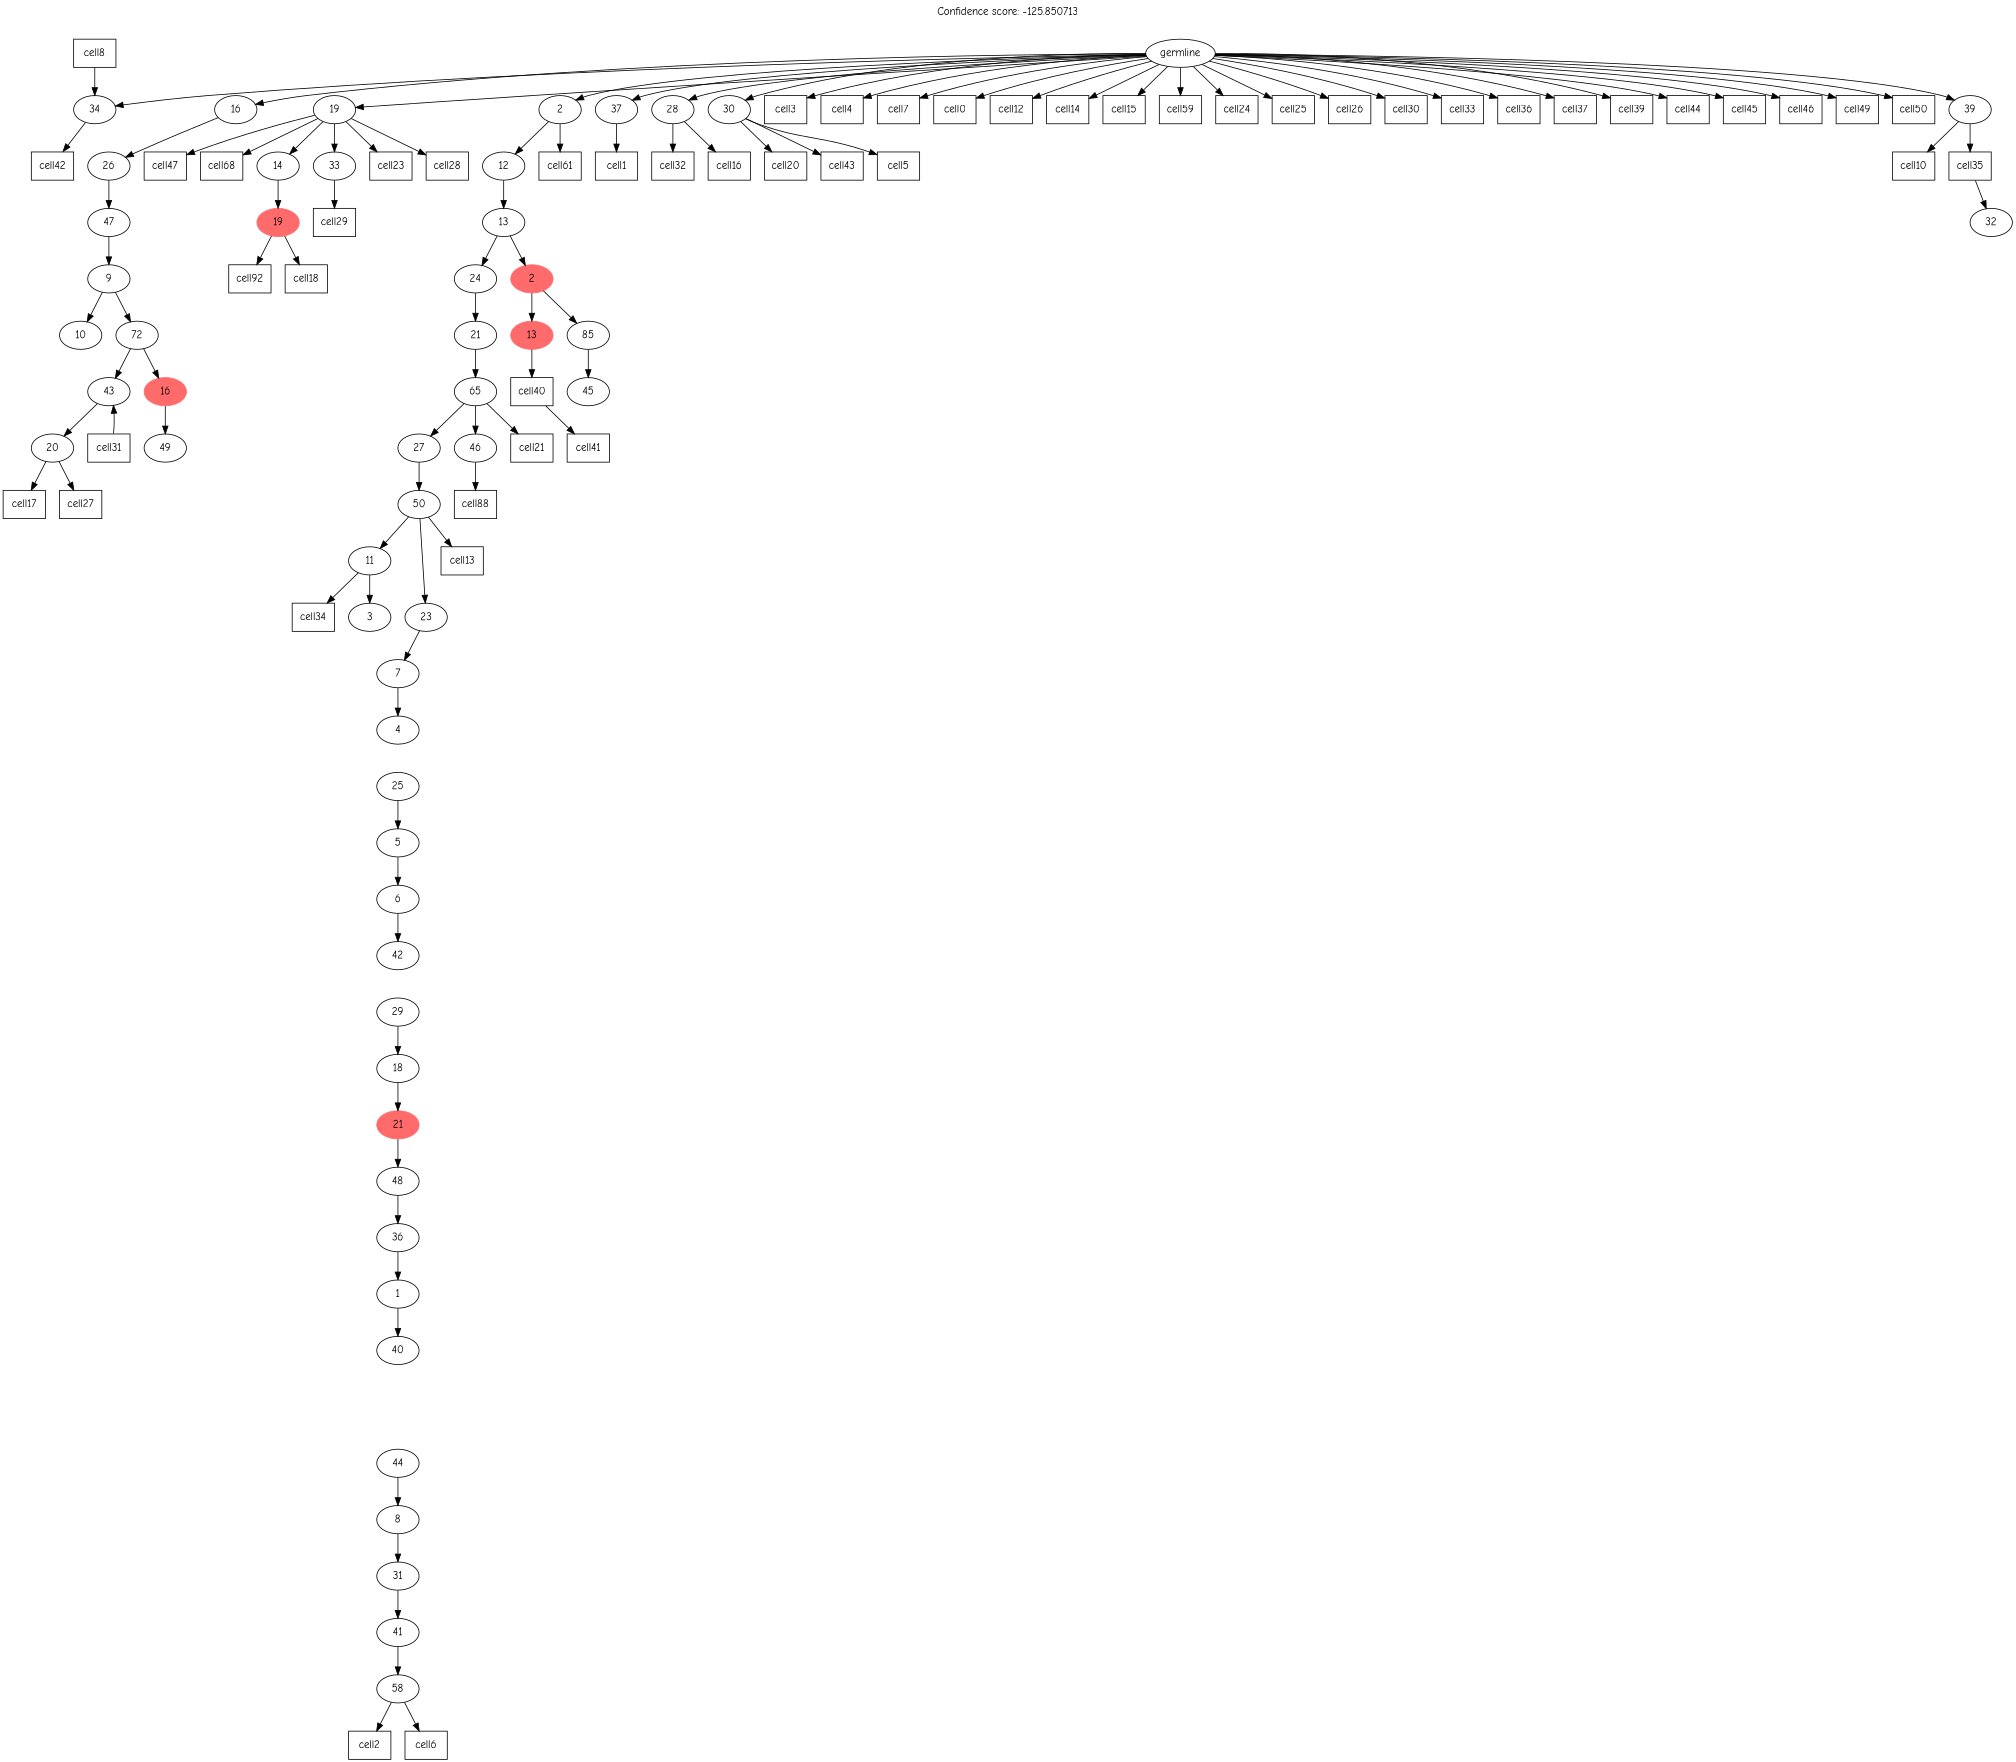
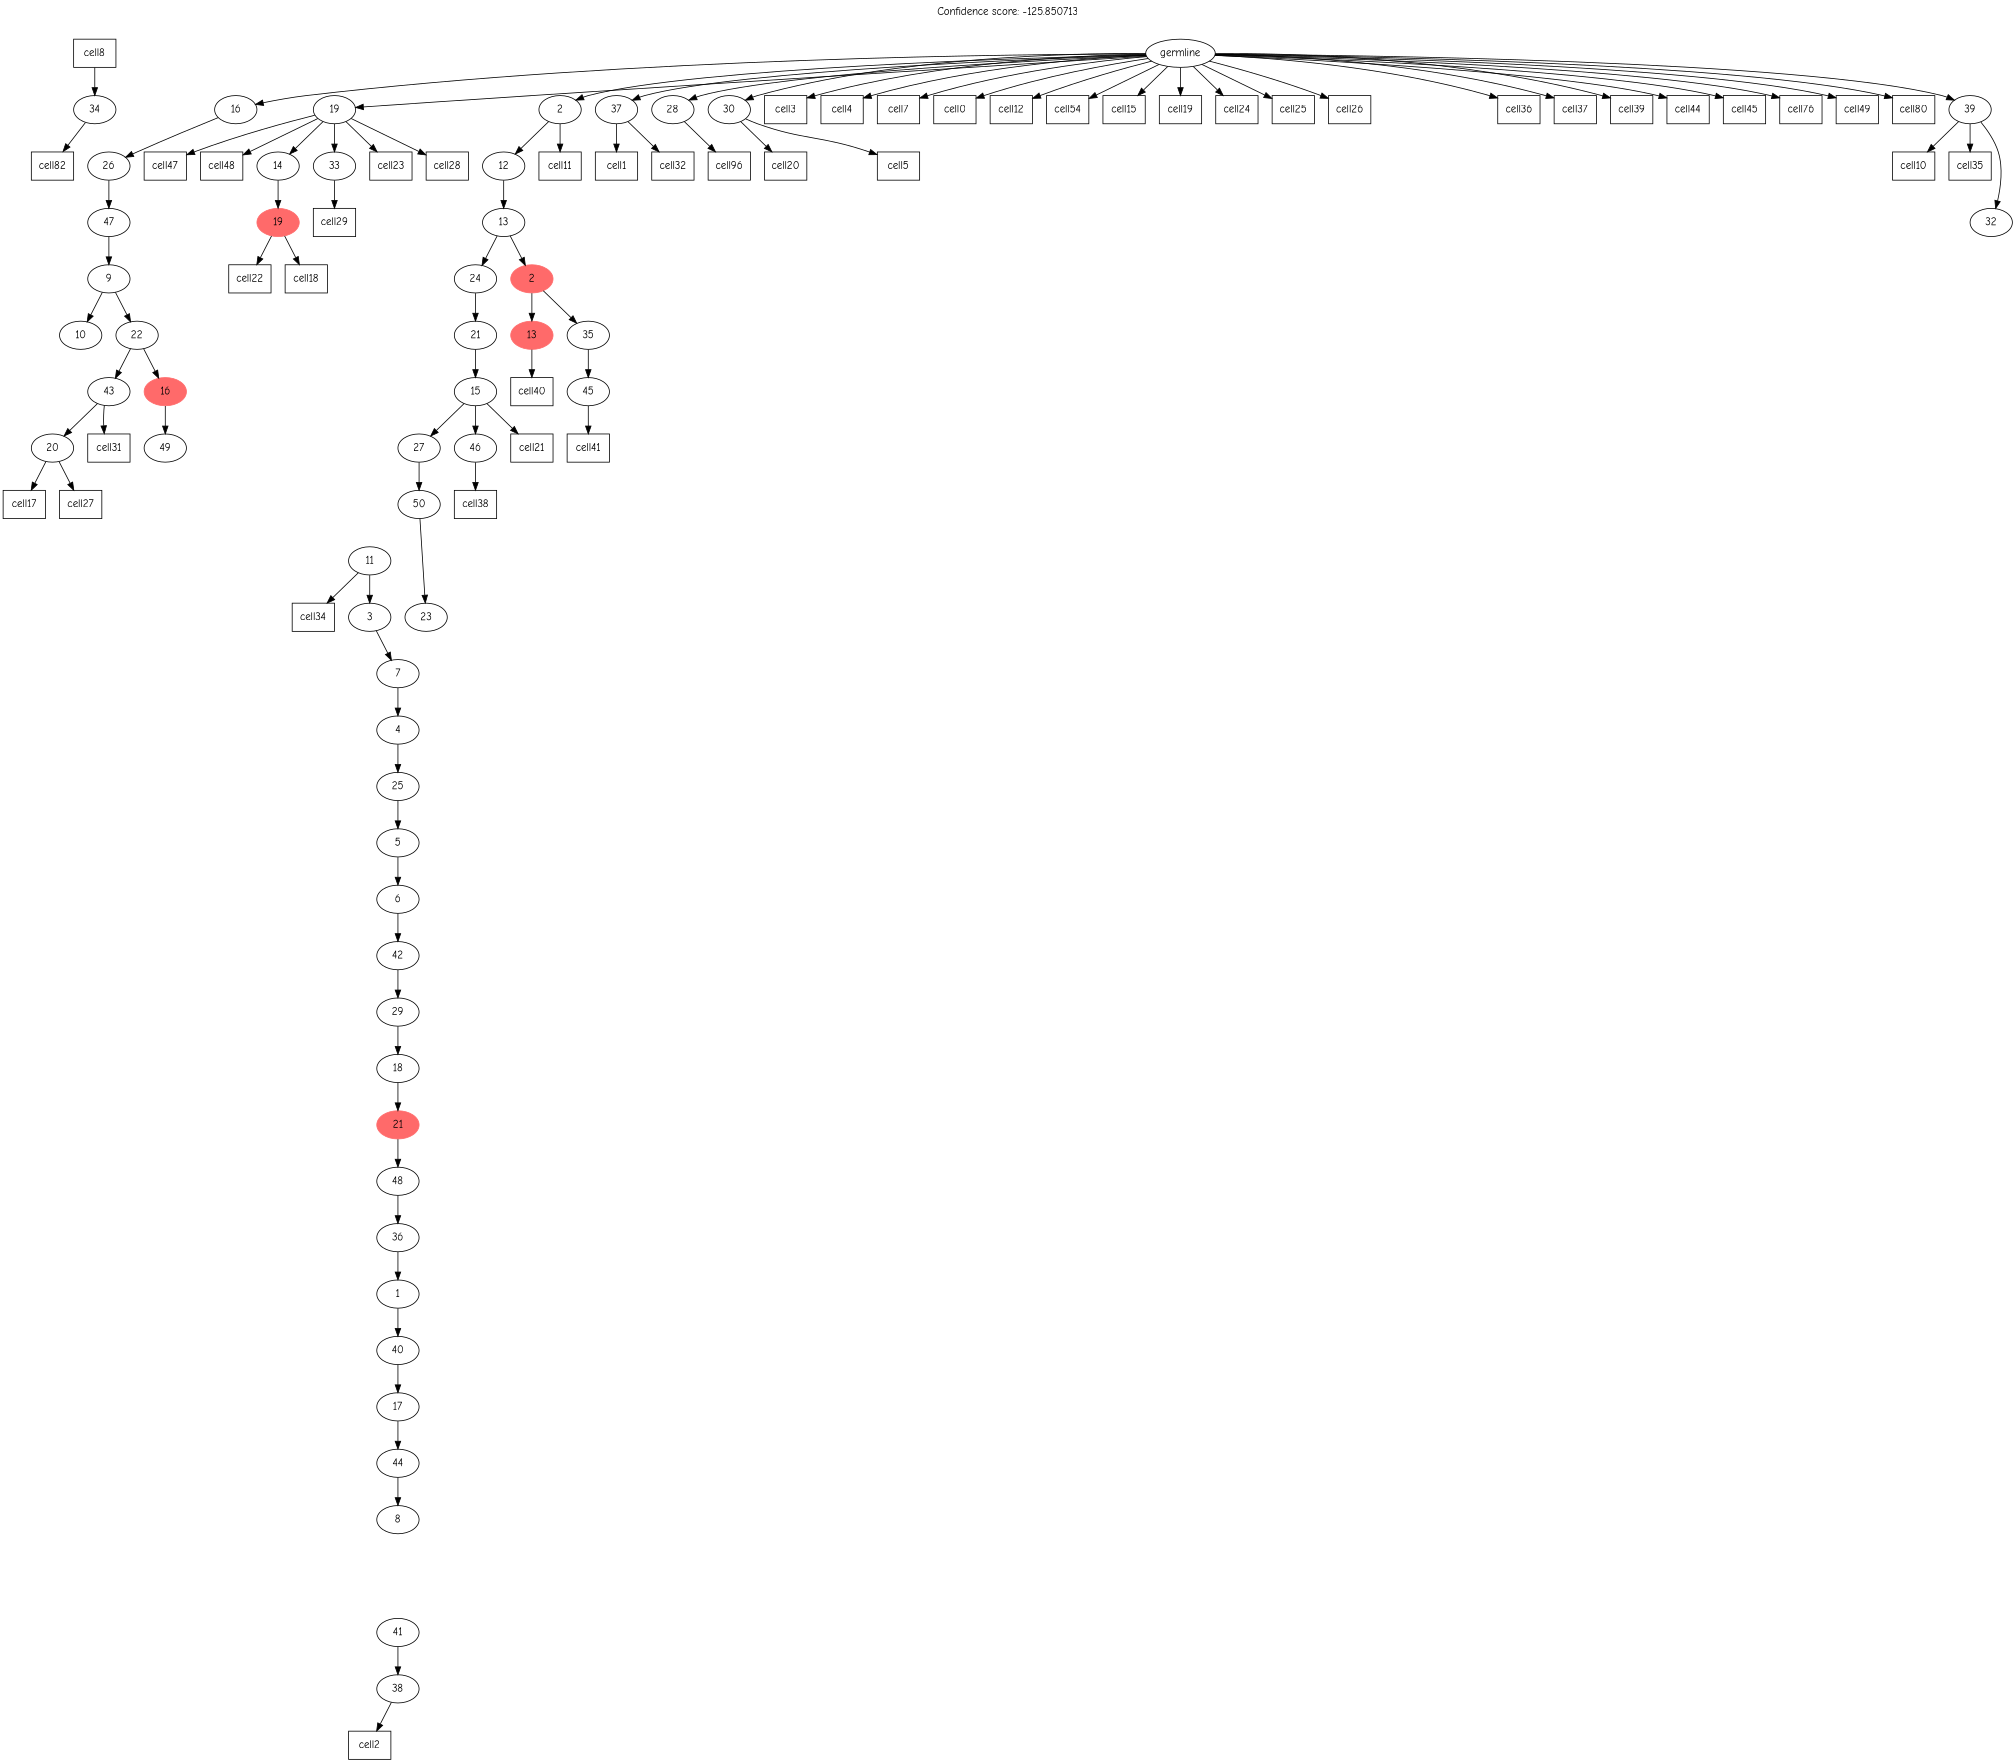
(634, 70) -> none
(1068, 110) -> (1068, 110)
(1180, 110) -> (1180, 110)
(1406, 110) -> none
(1462, 110) -> none
(1801, 110) -> (1801, 110)
(1914, 110) -> (1914, 110)
(673, 134) -> (641, 134)
(52, 166) -> (52, 166)
(222, 166) -> (222, 166)
(560, 166) -> (560, 166)
(729, 166) -> (729, 166)
(842, 166) -> none
(1979, 191) -> (2000, 159)
(250, 279) -> (250, 279)
(137, 335) -> (137, 335)
(588, 335) -> (588, 335)
(475, 392) -> (475, 392)
(557, 417) -> (588, 416)
(114, 424) -> (104, 416)
(475, 504) -> (475, 504)
(397, 530) -> none
(462, 561) -> none
(414, 642) -> (382, 642)
none -> (398, 754)
none -> (398, 980)
none -> (398, 1407)
(398, 1576) -> none
(398, 1689) -> (398, 1689)
(426, 1745) -> none
